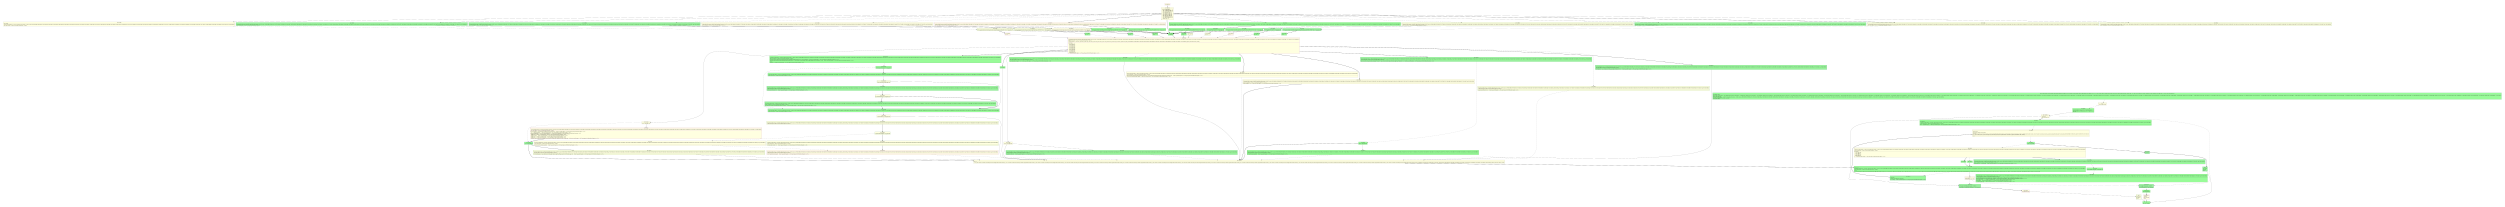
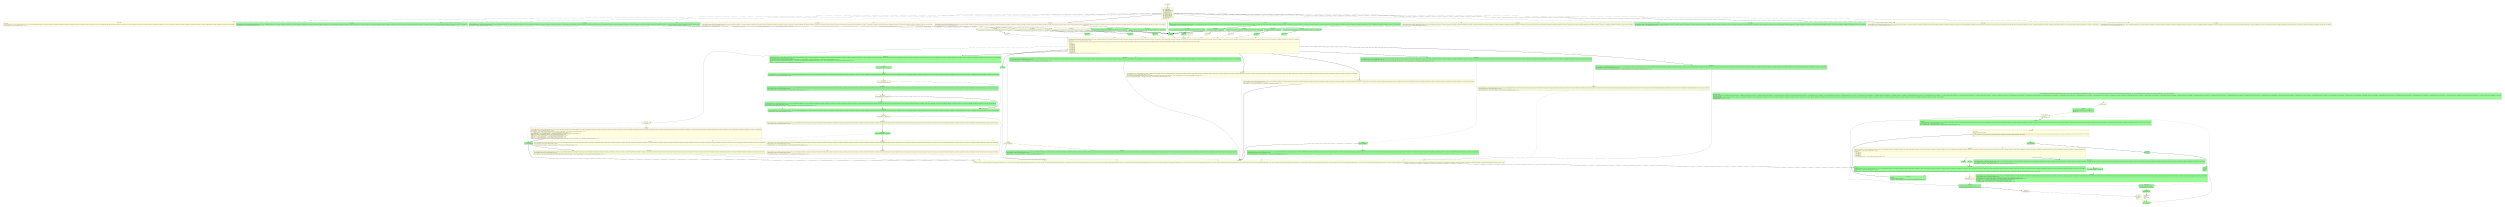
(883, 133) -> (883, 133)
